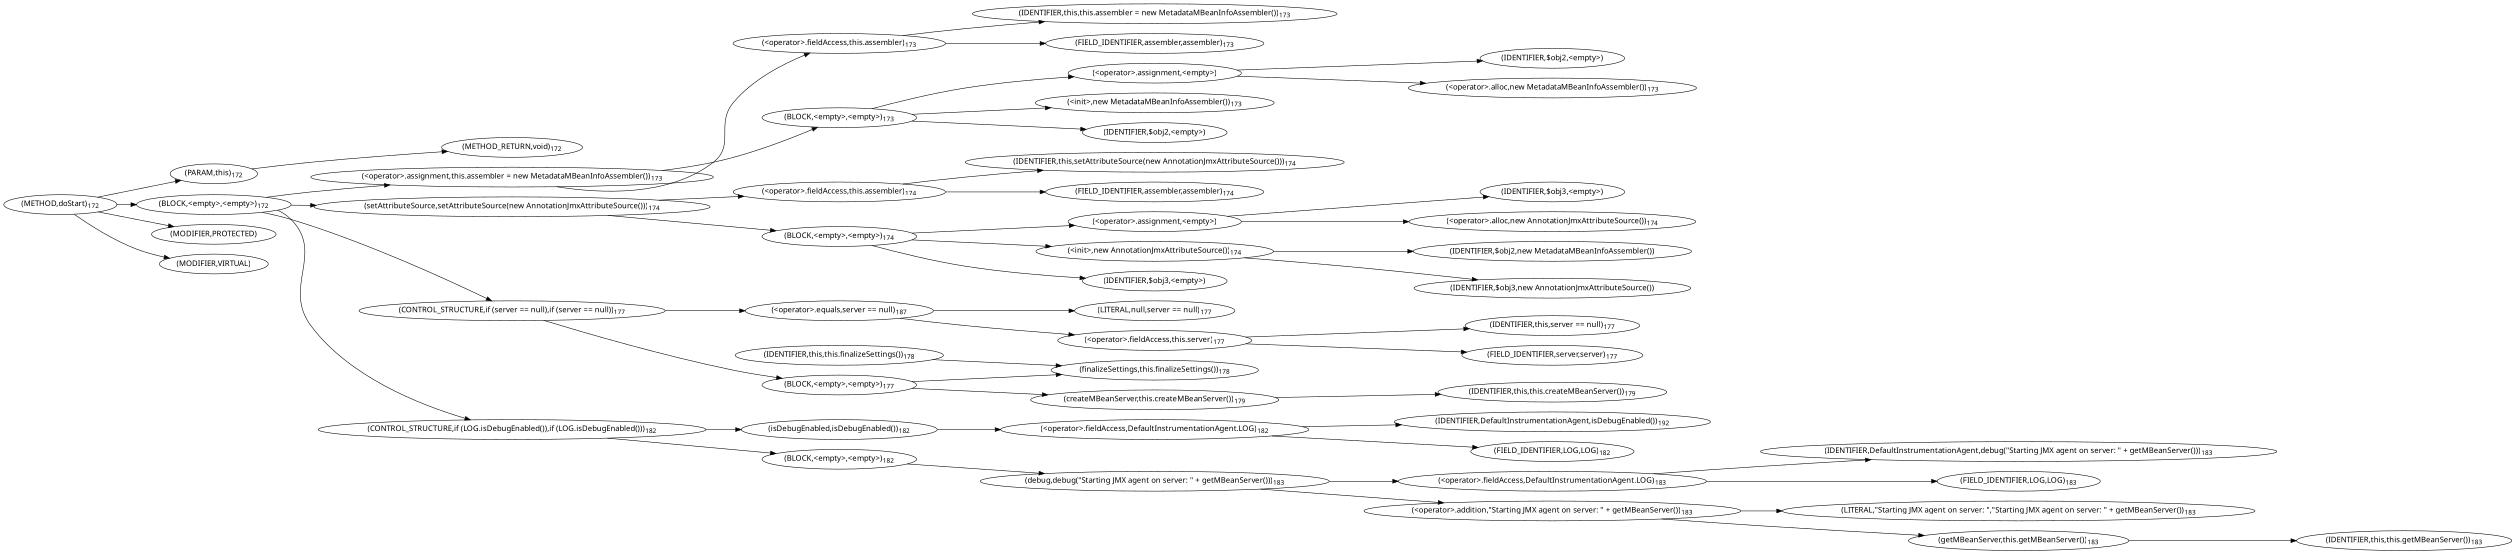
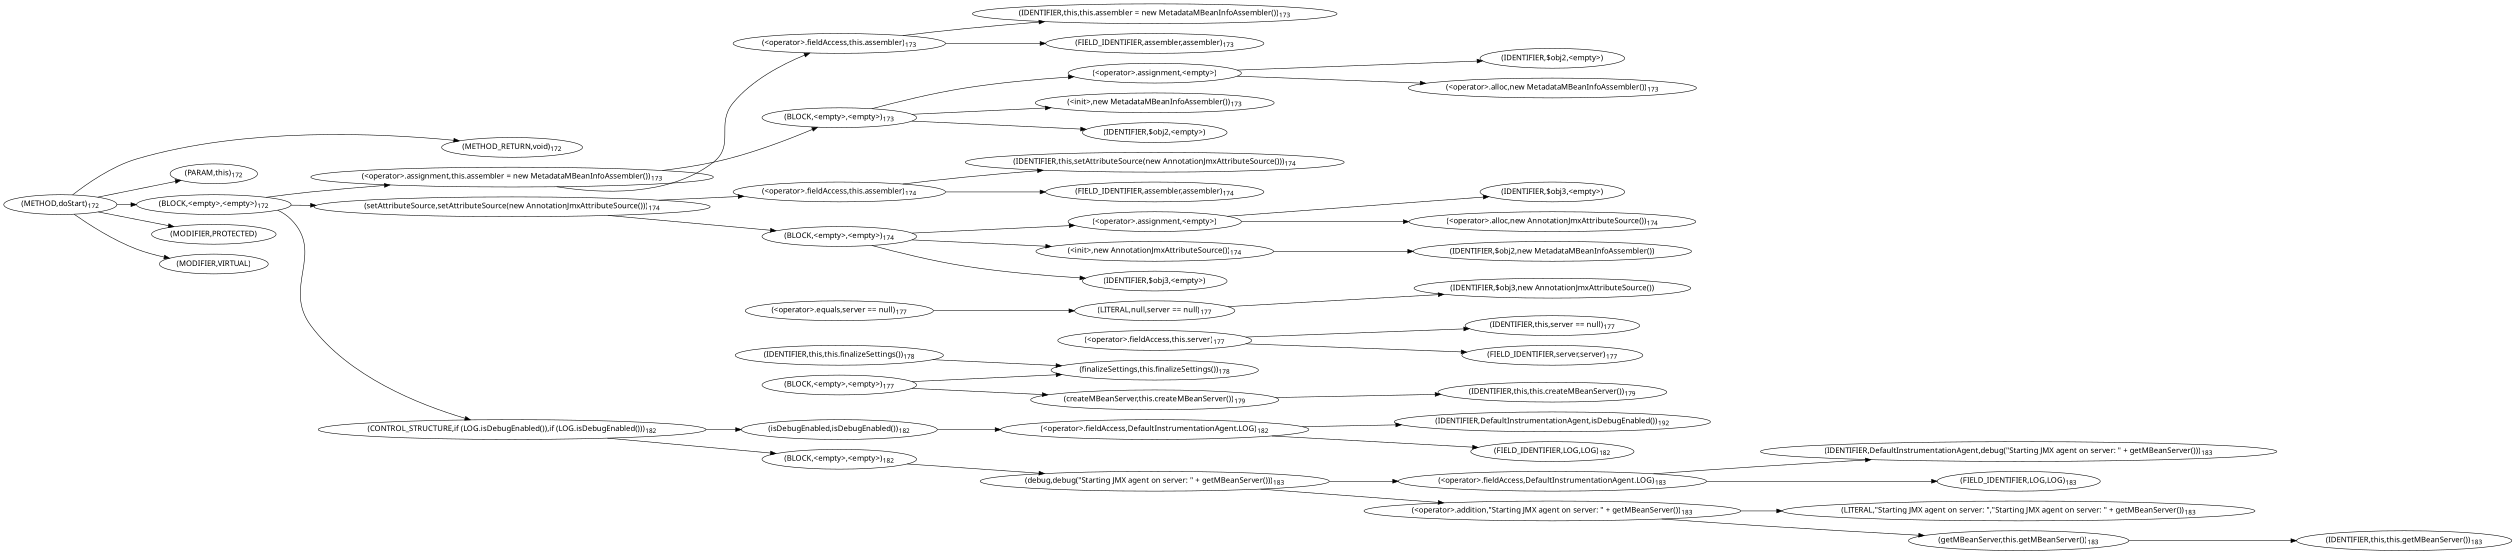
(347, 159) -> (257, 138)
(1358, 268) -> (1333, 301)
(901, 310) -> (901, 310)
(512, 311) -> none
(984, 327) -> none
